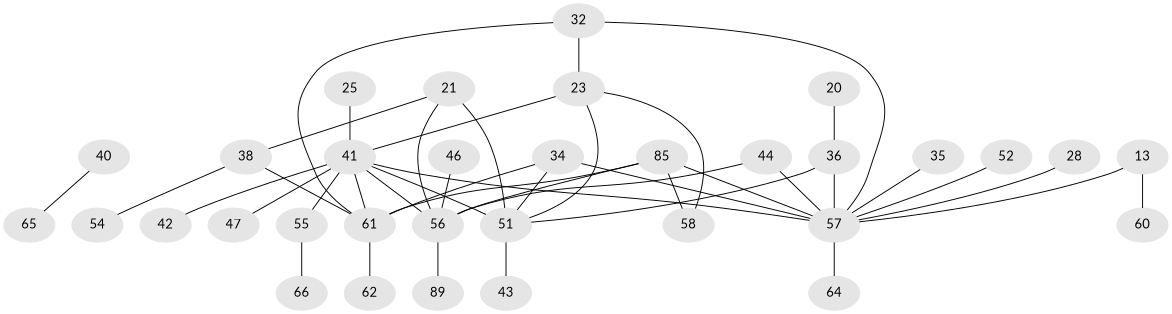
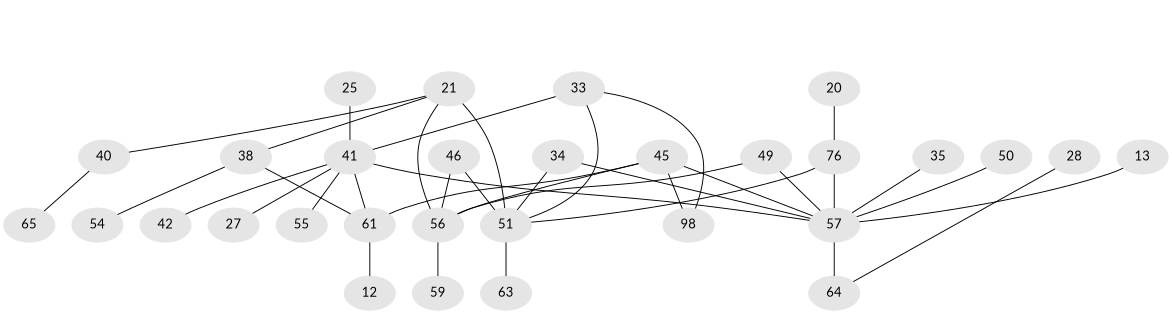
(579, 21) -> none
(579, 89) -> (579, 89)
none -> (278, 127)
(662, 157) -> (662, 157)
(766, 157) -> (766, 157)
(834, 157) -> (834, 157)
(1006, 157) -> (1006, 157)
(462, 187) -> none
(394, 191) -> none
(432, 191) -> (484, 196)
(958, 198) -> (954, 225)
(234, 225) -> (234, 225)
(689, 225) -> (689, 225)
(1143, 225) -> none
(302, 293) -> none
(370, 293) -> (370, 293)
(438, 293) -> (438, 293)
(506, 293) -> (506, 293)
